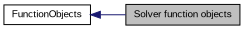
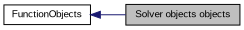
(183, 15) -> (183, 15)
